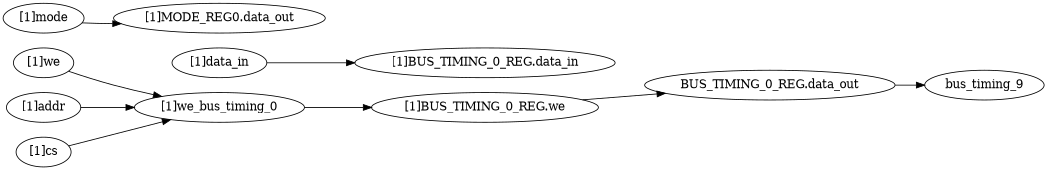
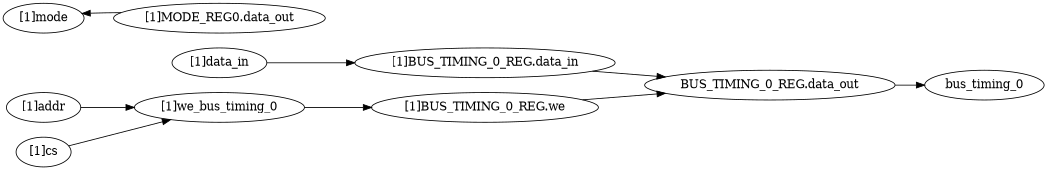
(97, 23) -> (106, 13)
(44, 63) -> none
none -> (625, 74)
(984, 85) -> (984, 85)
